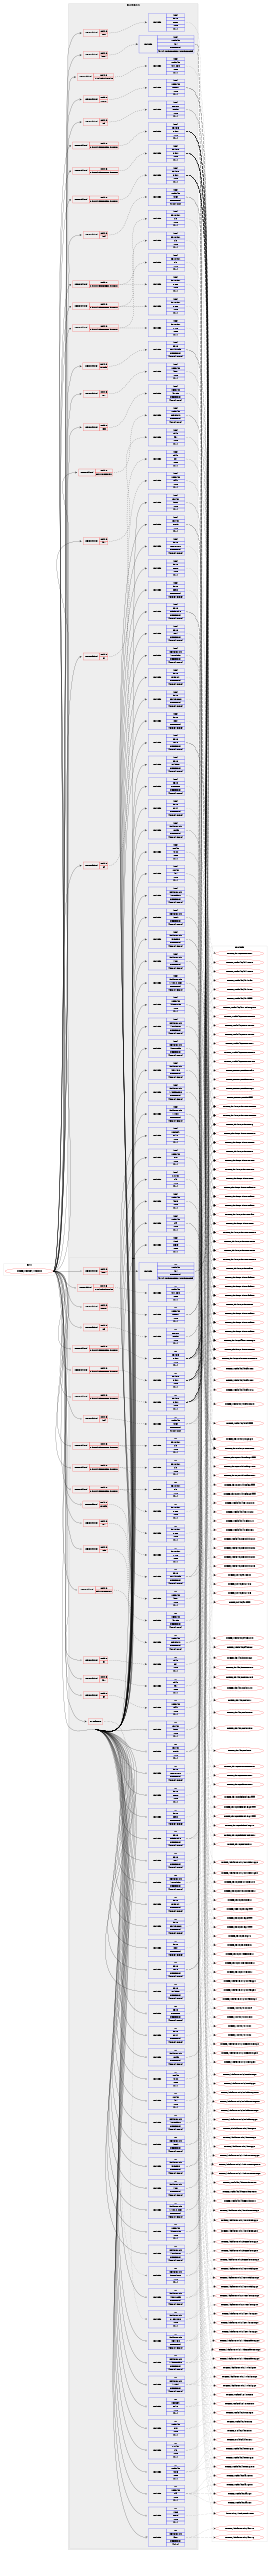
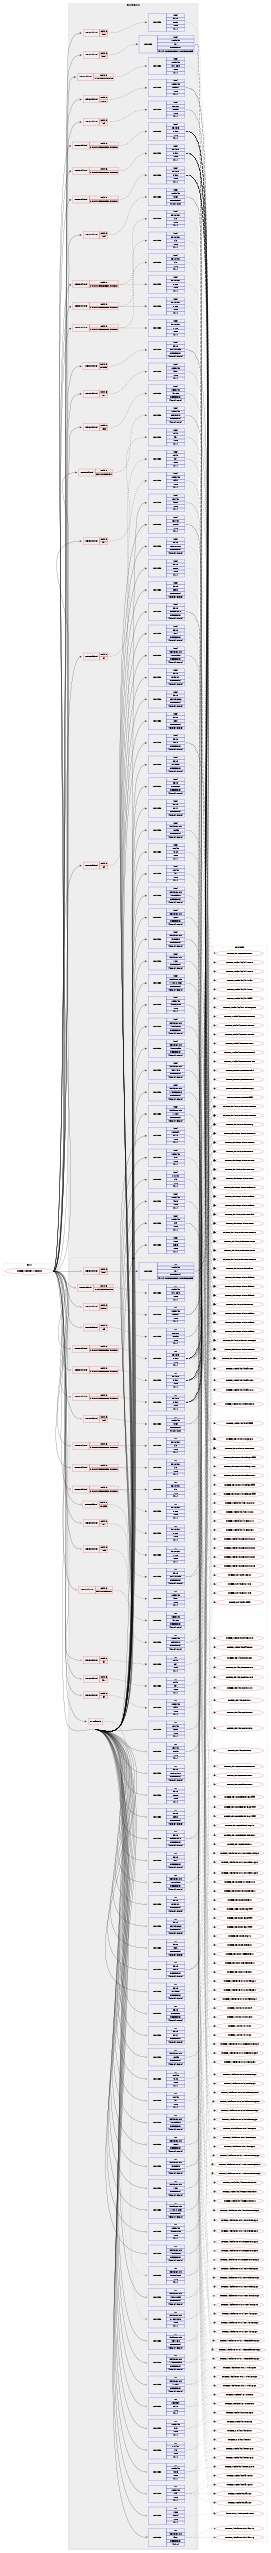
(240, 1340) -> (240, 1340)
none -> (240, 1853)
(240, 2440) -> (240, 2440)
